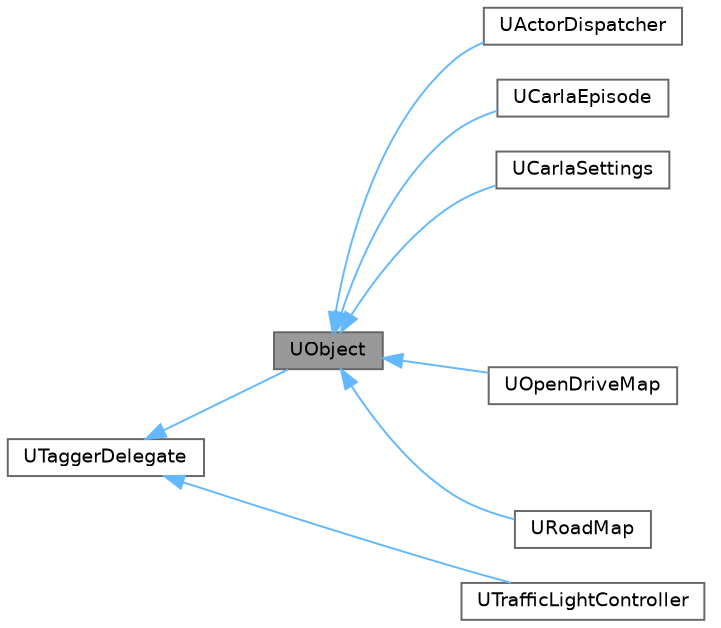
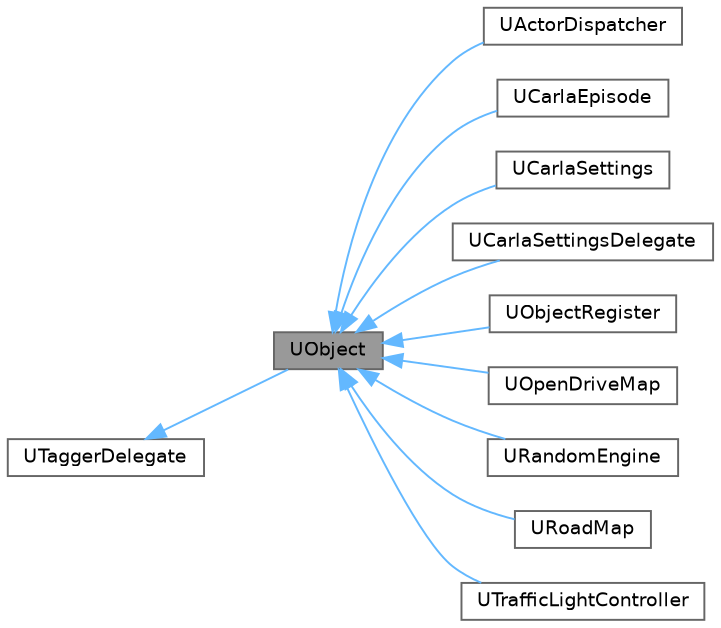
none -> (583, 242)
none -> (583, 314)
none -> (583, 458)
(346, 534) -> (402, 495)
